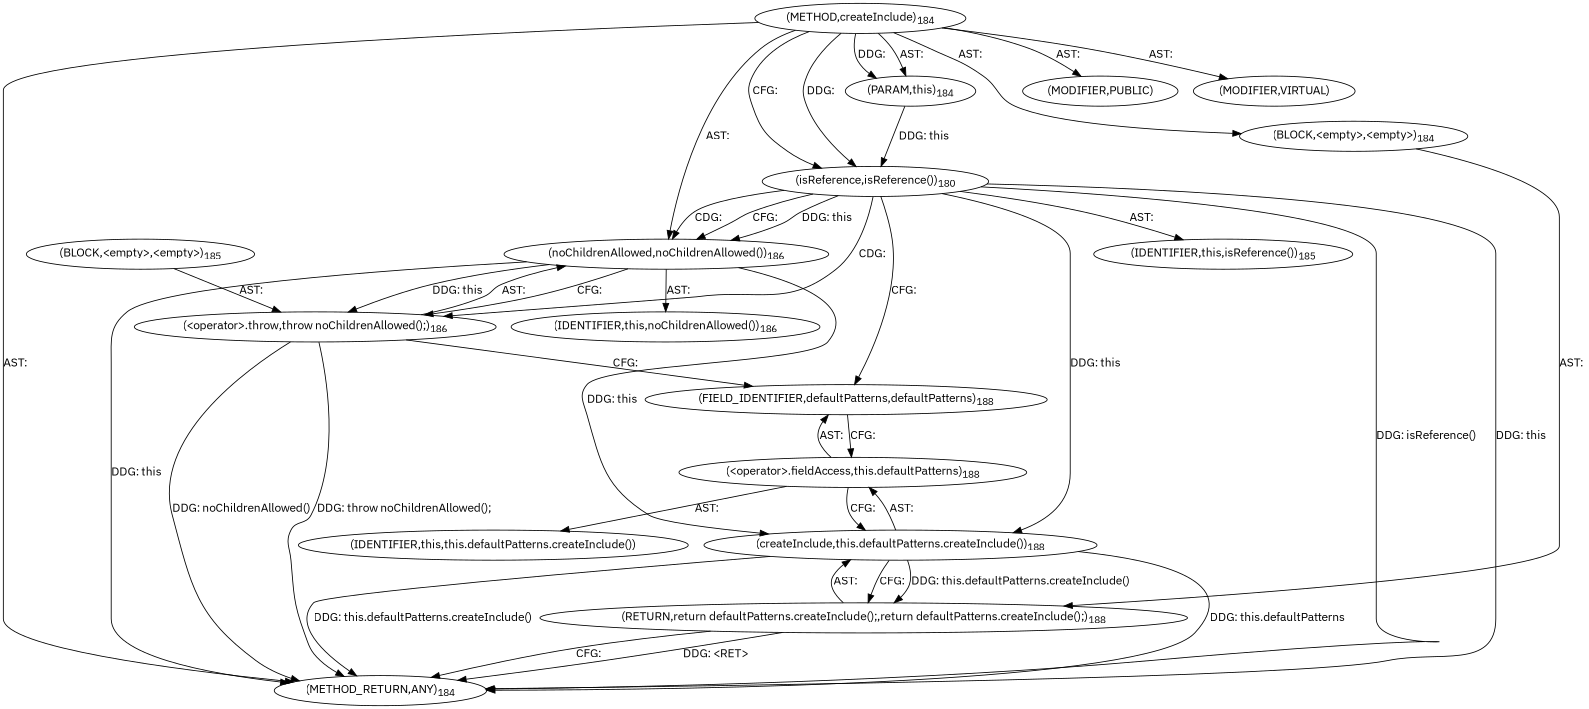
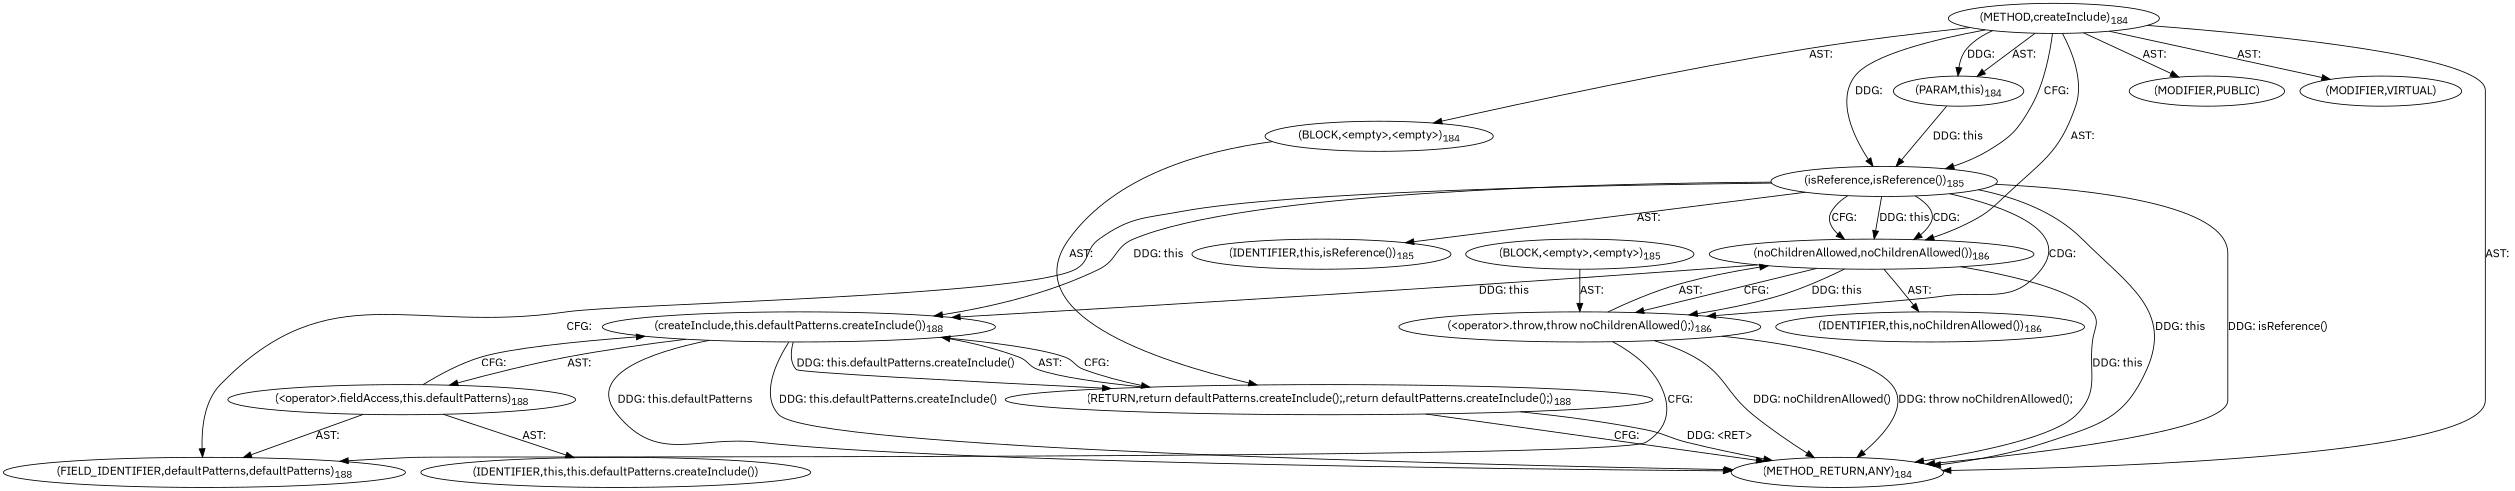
(947, 180) -> (1956, 180)
(849, 432) -> none
